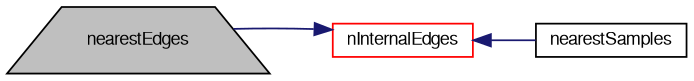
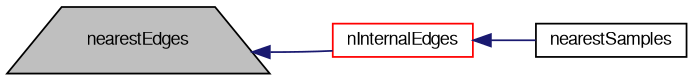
(274, 28) -> (302, 52)
